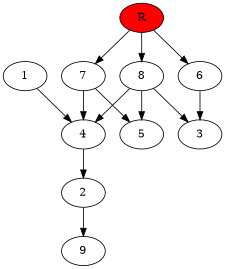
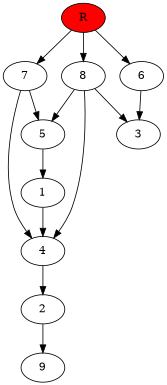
none -> (43, 160)
